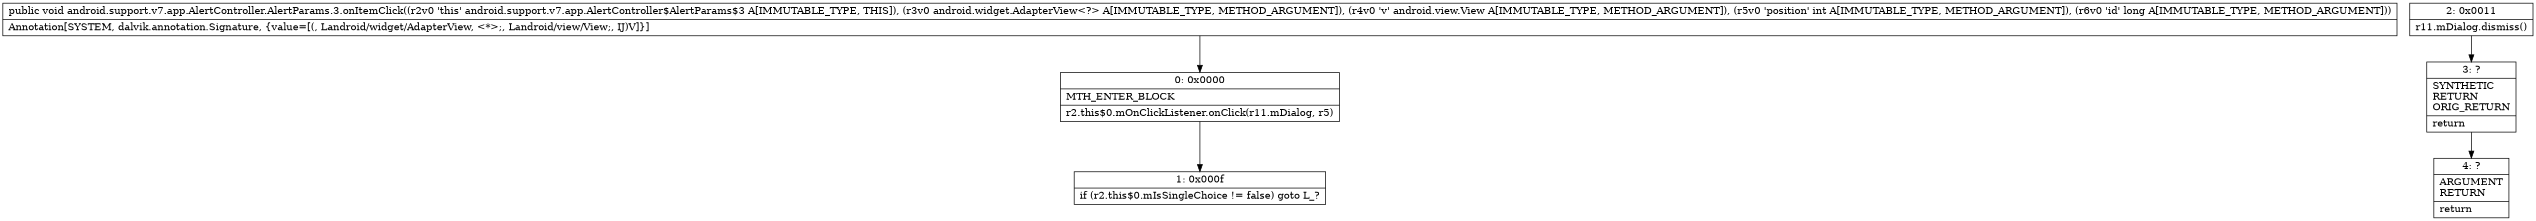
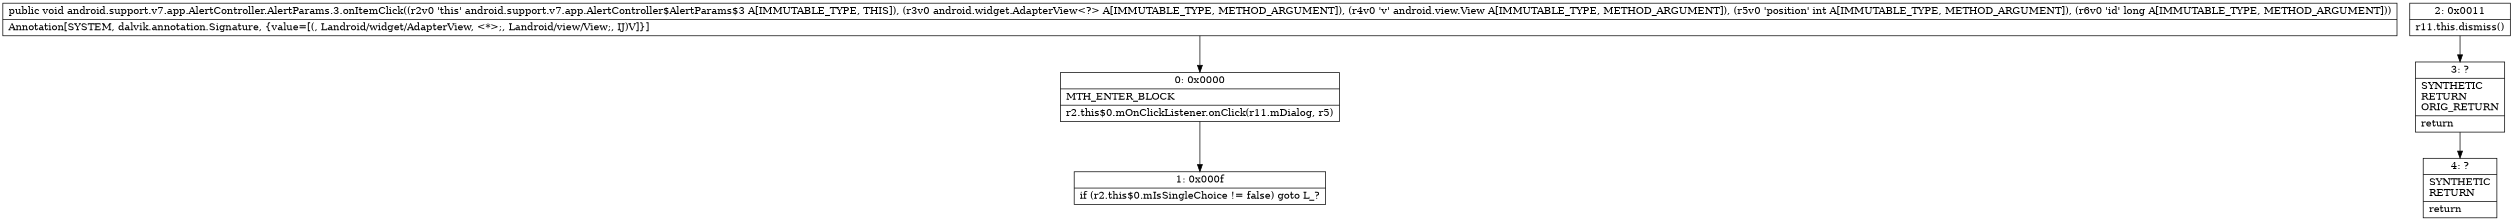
(2471, 27) -> (2460, 27)
(2471, 182) -> (2460, 182)
